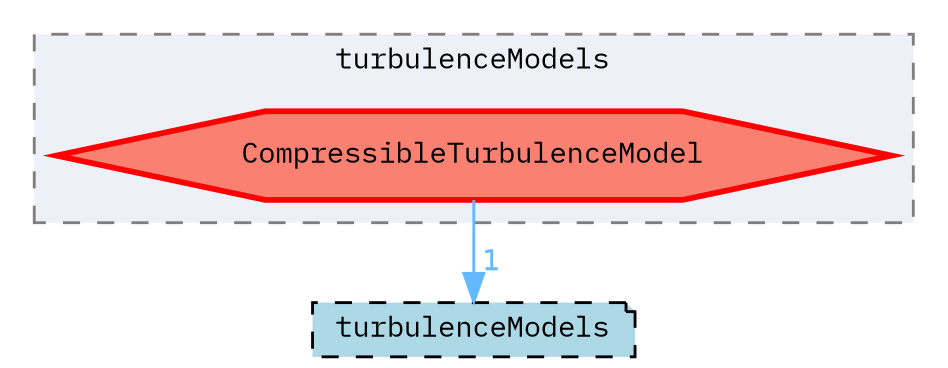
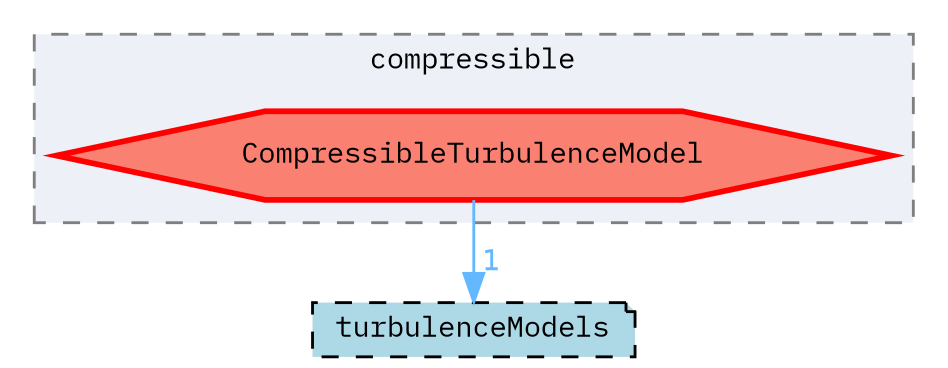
(474, 61) -> (474, 61)
